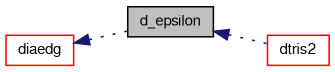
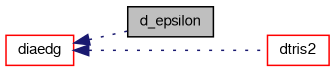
(248, 39) -> (178, 50)
